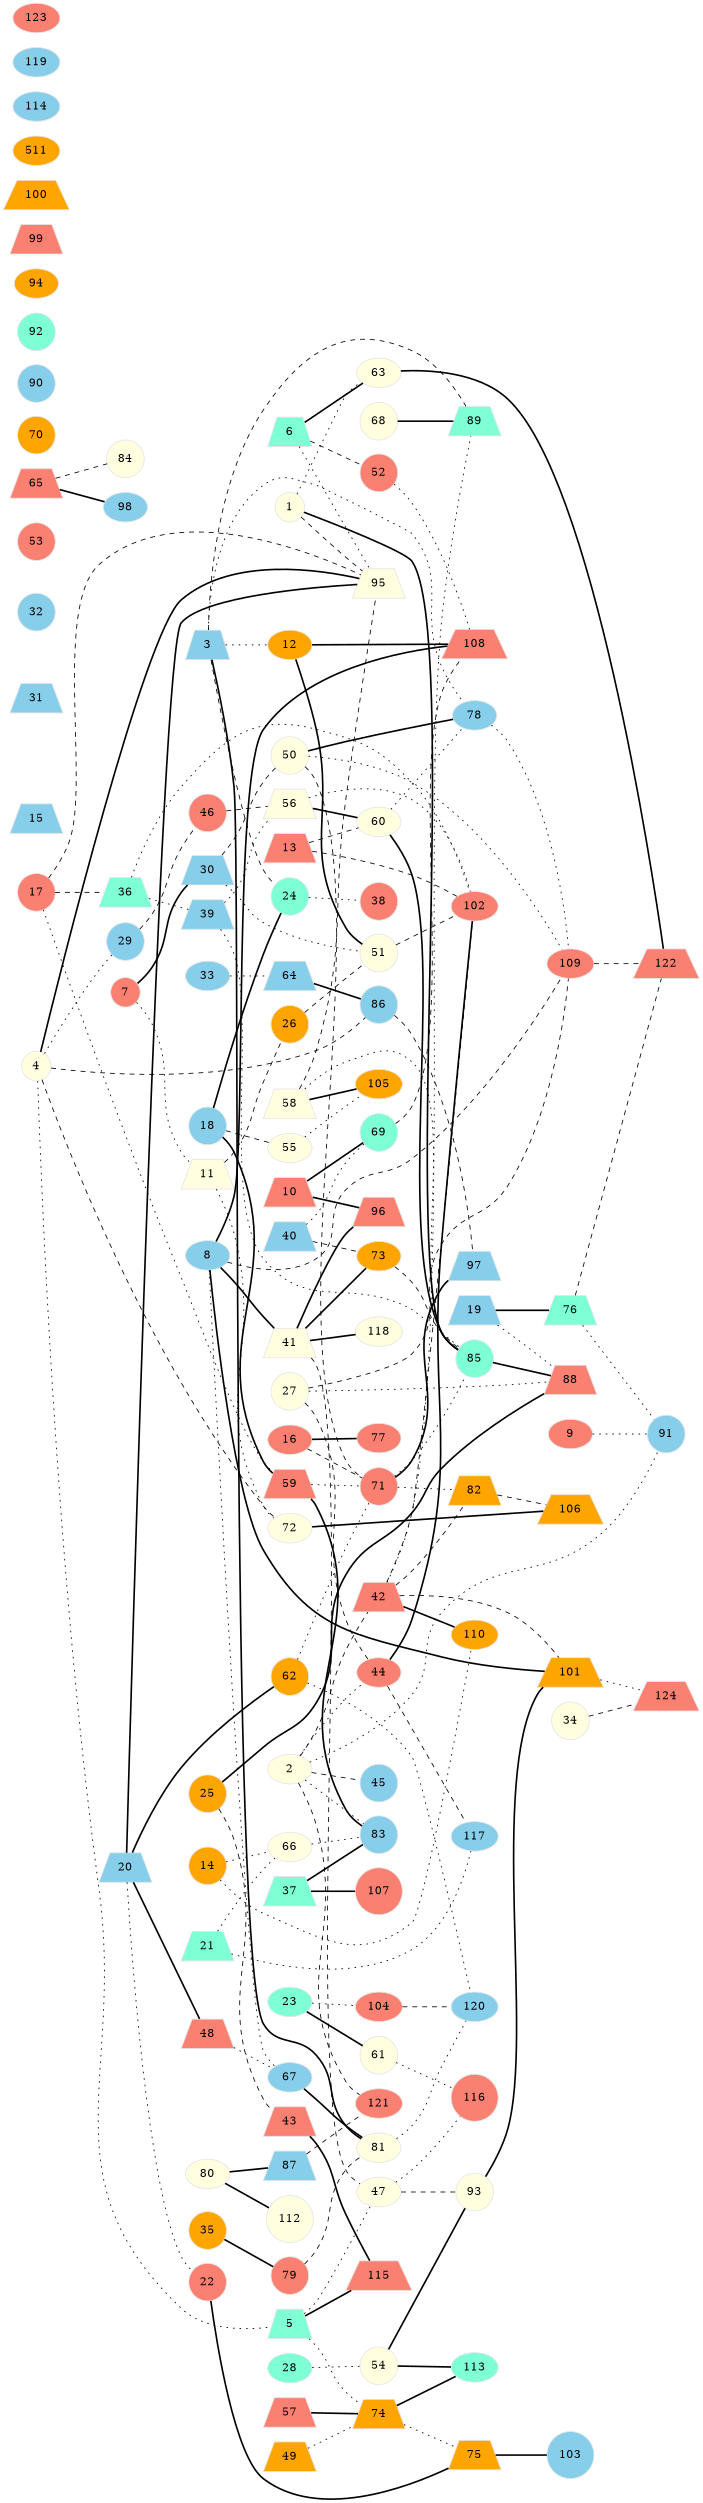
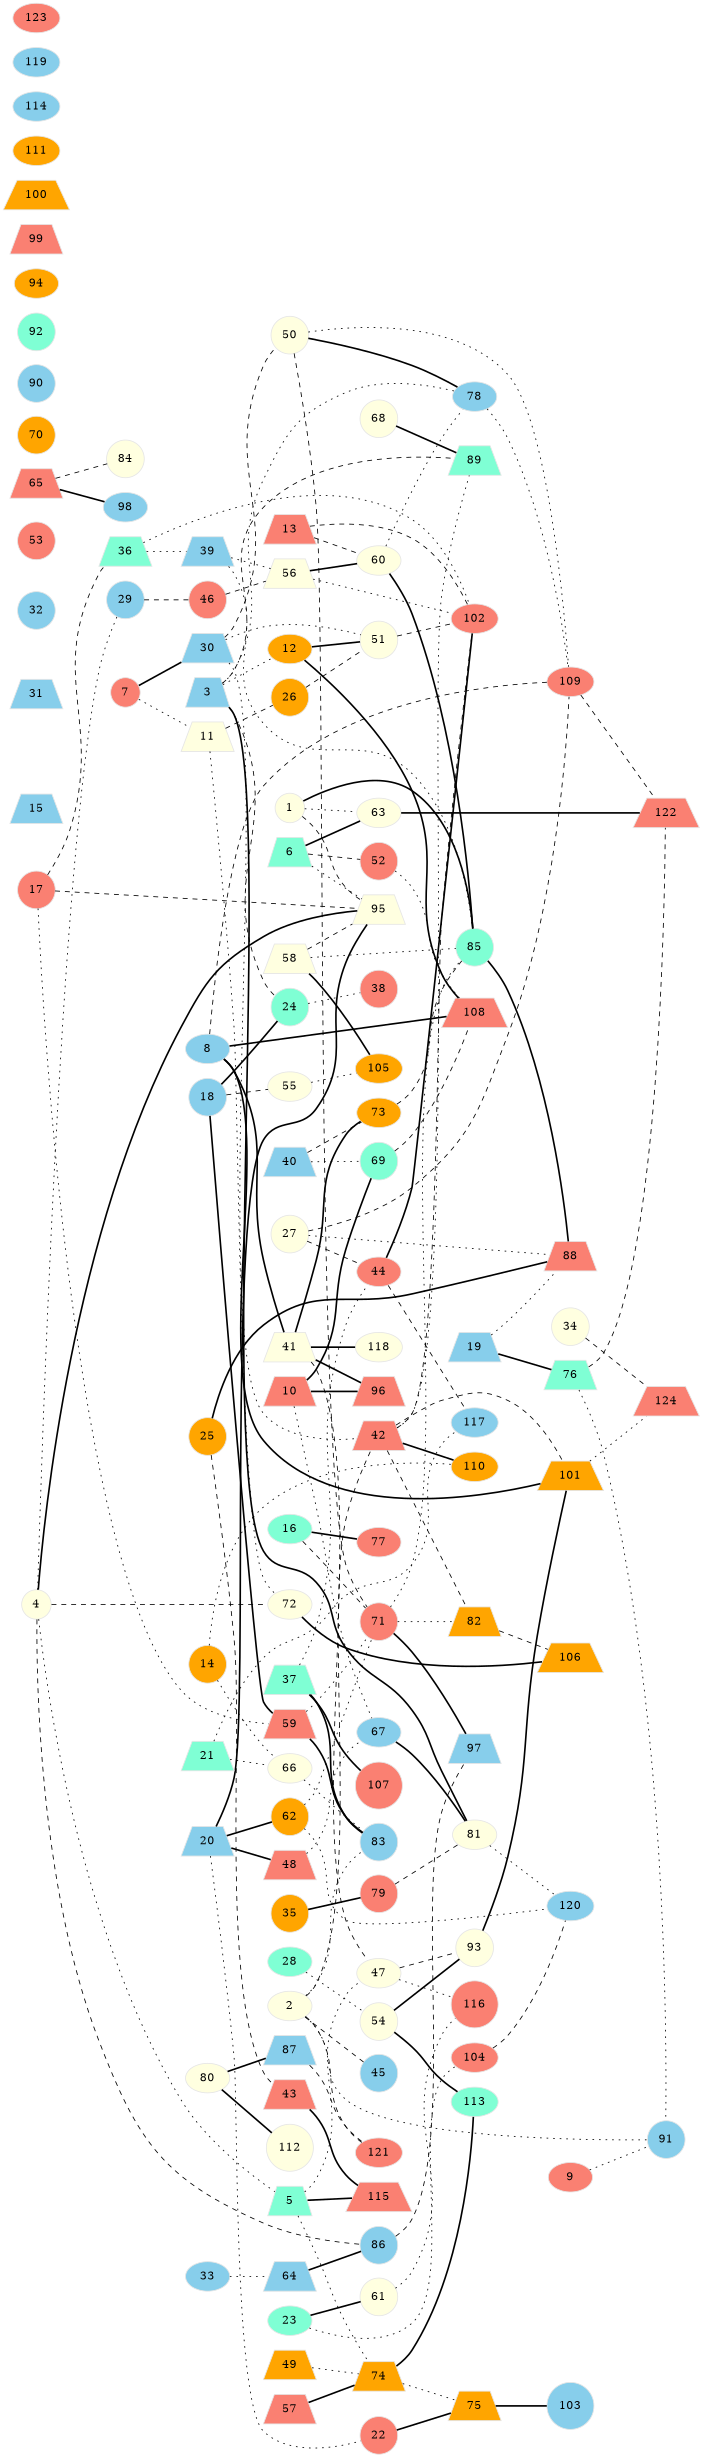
(36, 151) -> (36, 151)
none -> (243, 1024)
(290, 1440) -> (290, 1529)
(231, 1671) -> (324, 1548)
(335, 1710) -> (328, 1464)
